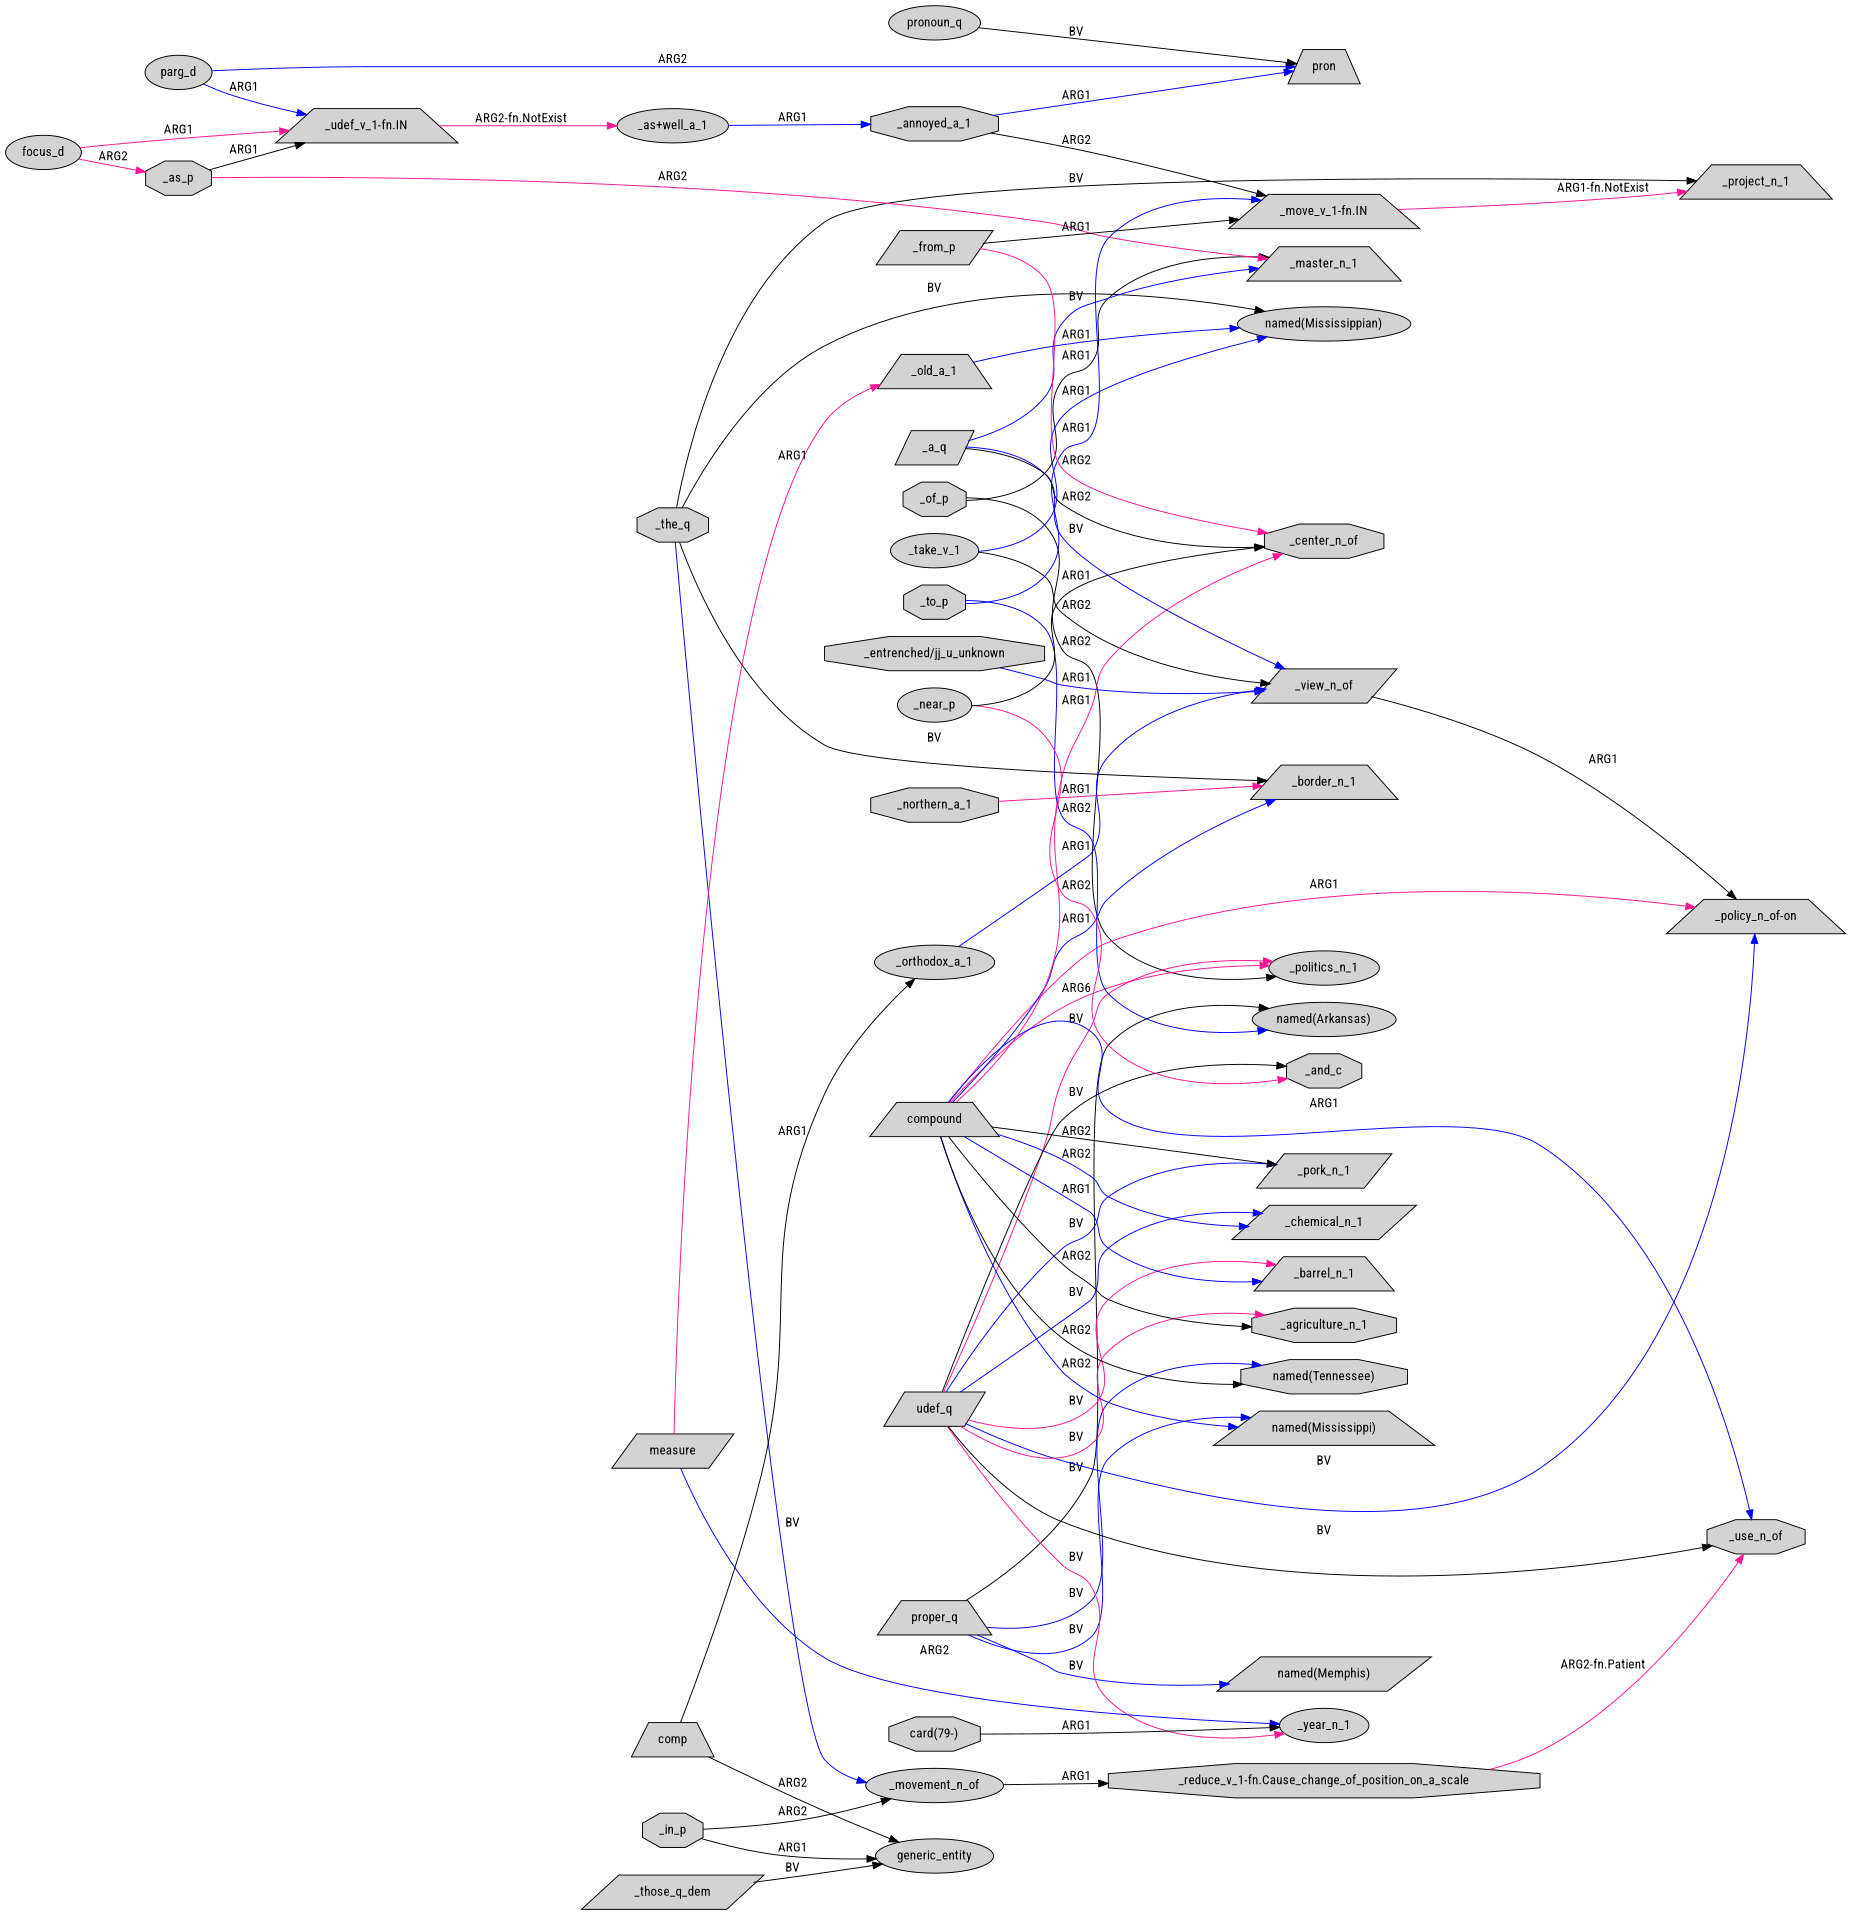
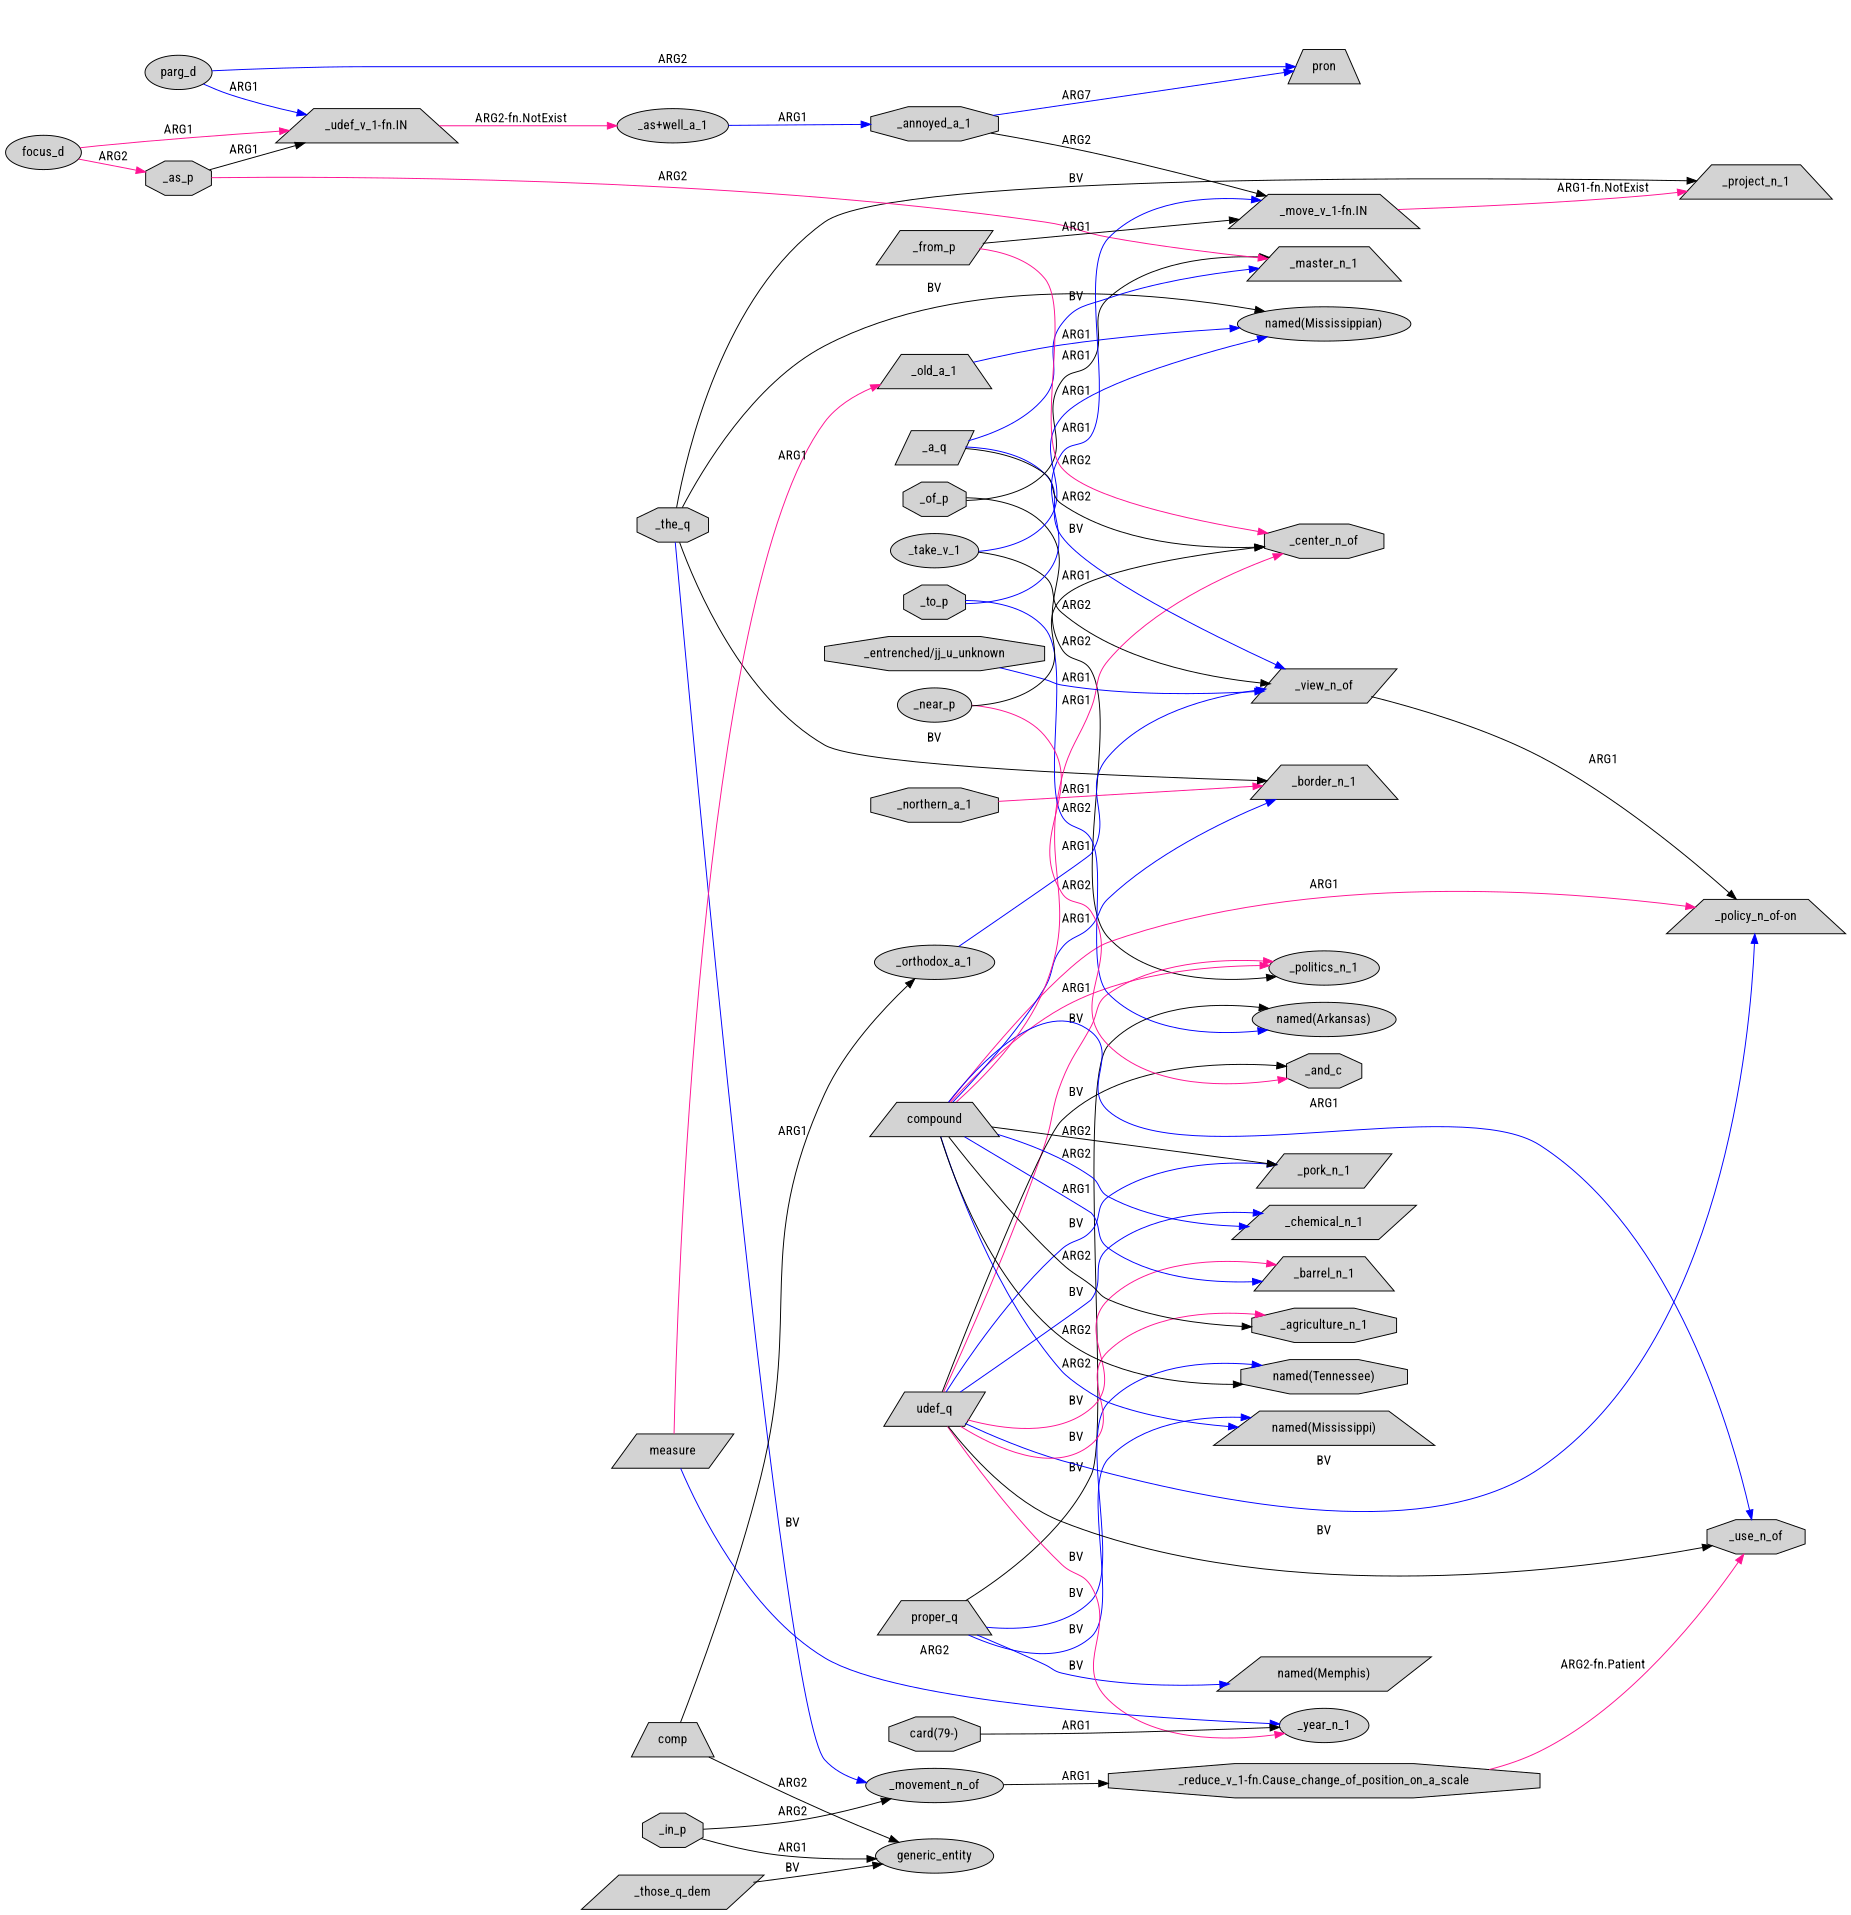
(935, 23) -> none
(1076, 96) -> (1076, 96)
(1076, 989) -> (1076, 989)
